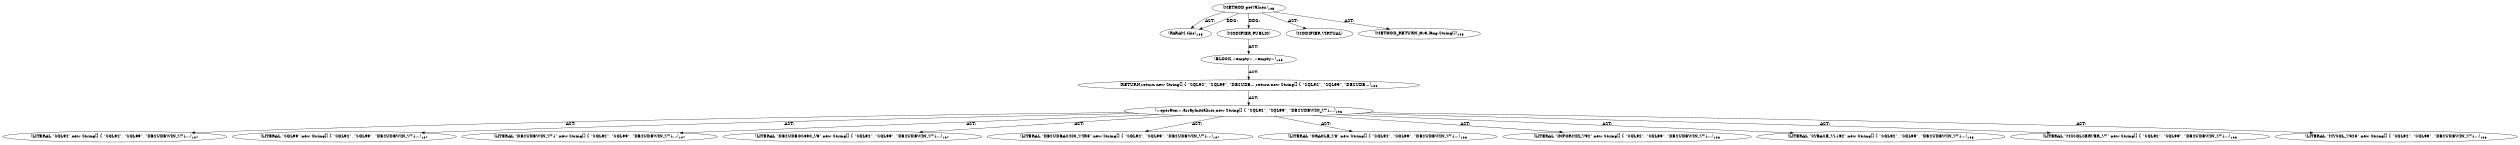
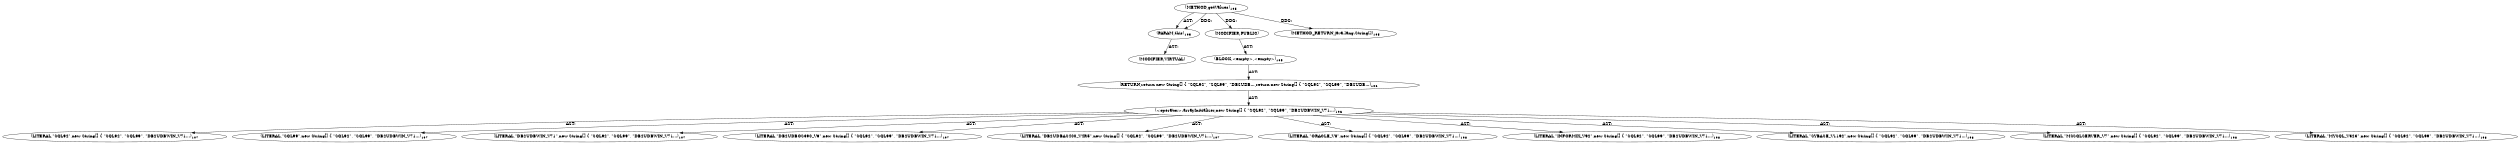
(1283, 20) -> (1169, 45)
(1350, 21) -> (1287, 21)
